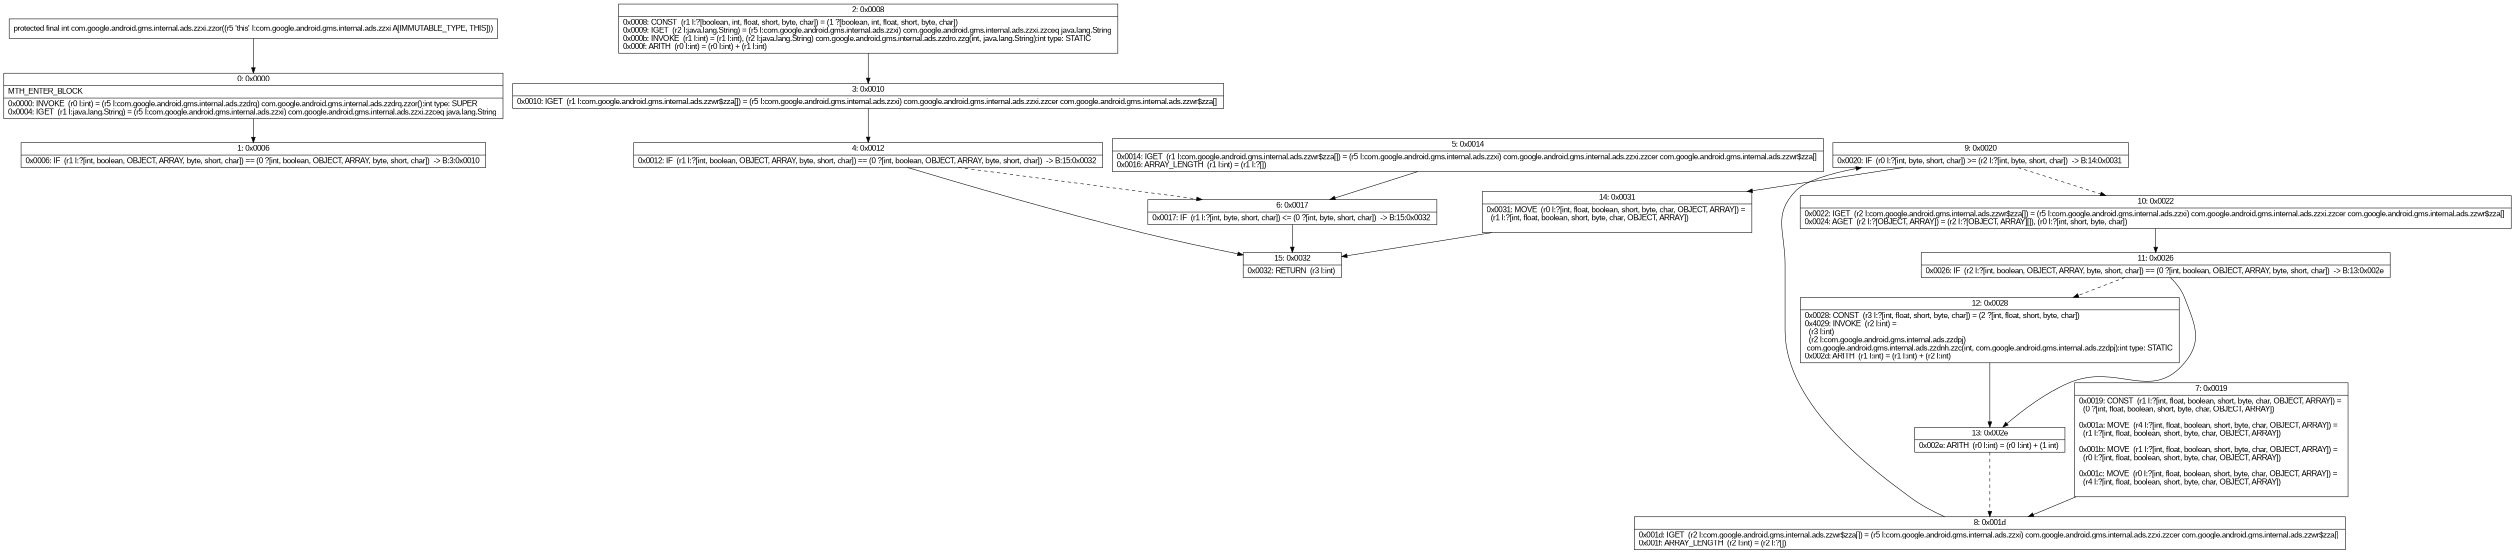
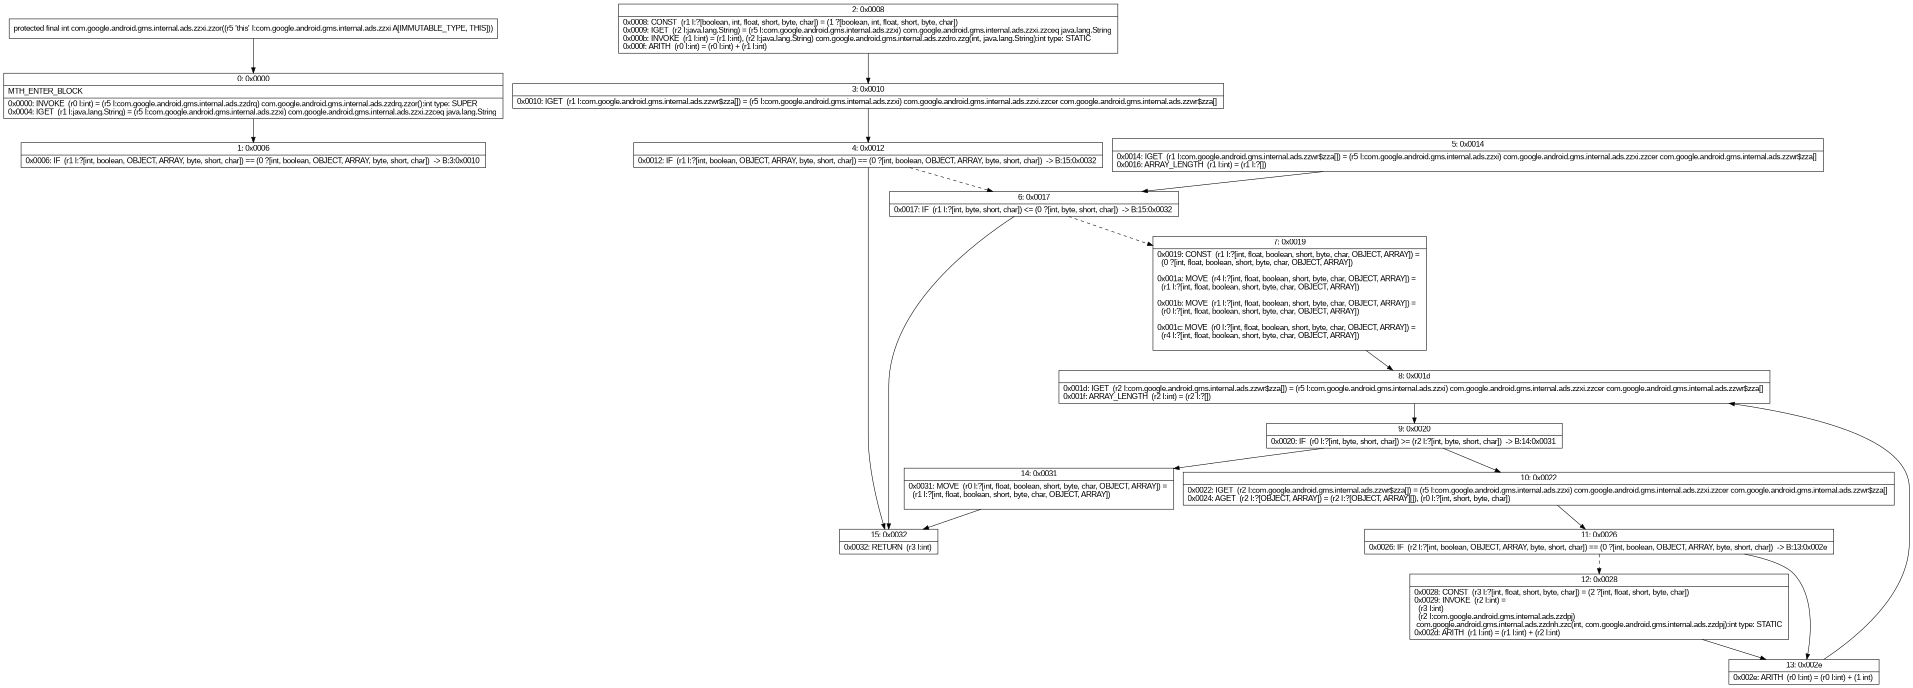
(2059, 181) -> (1469, 459)
none -> (1108, 230)
(1852, 324) -> (1461, 601)
(1990, 482) -> (1909, 488)
